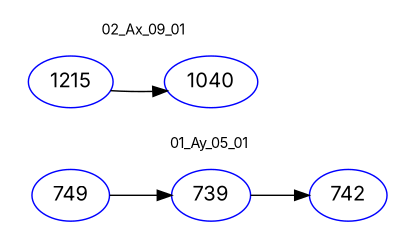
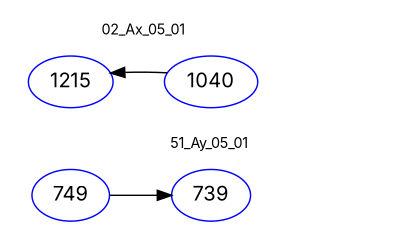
(143, 31) -> (143, 31)
(132, 91) -> (146, 72)
(209, 144) -> (209, 144)
(348, 195) -> none
